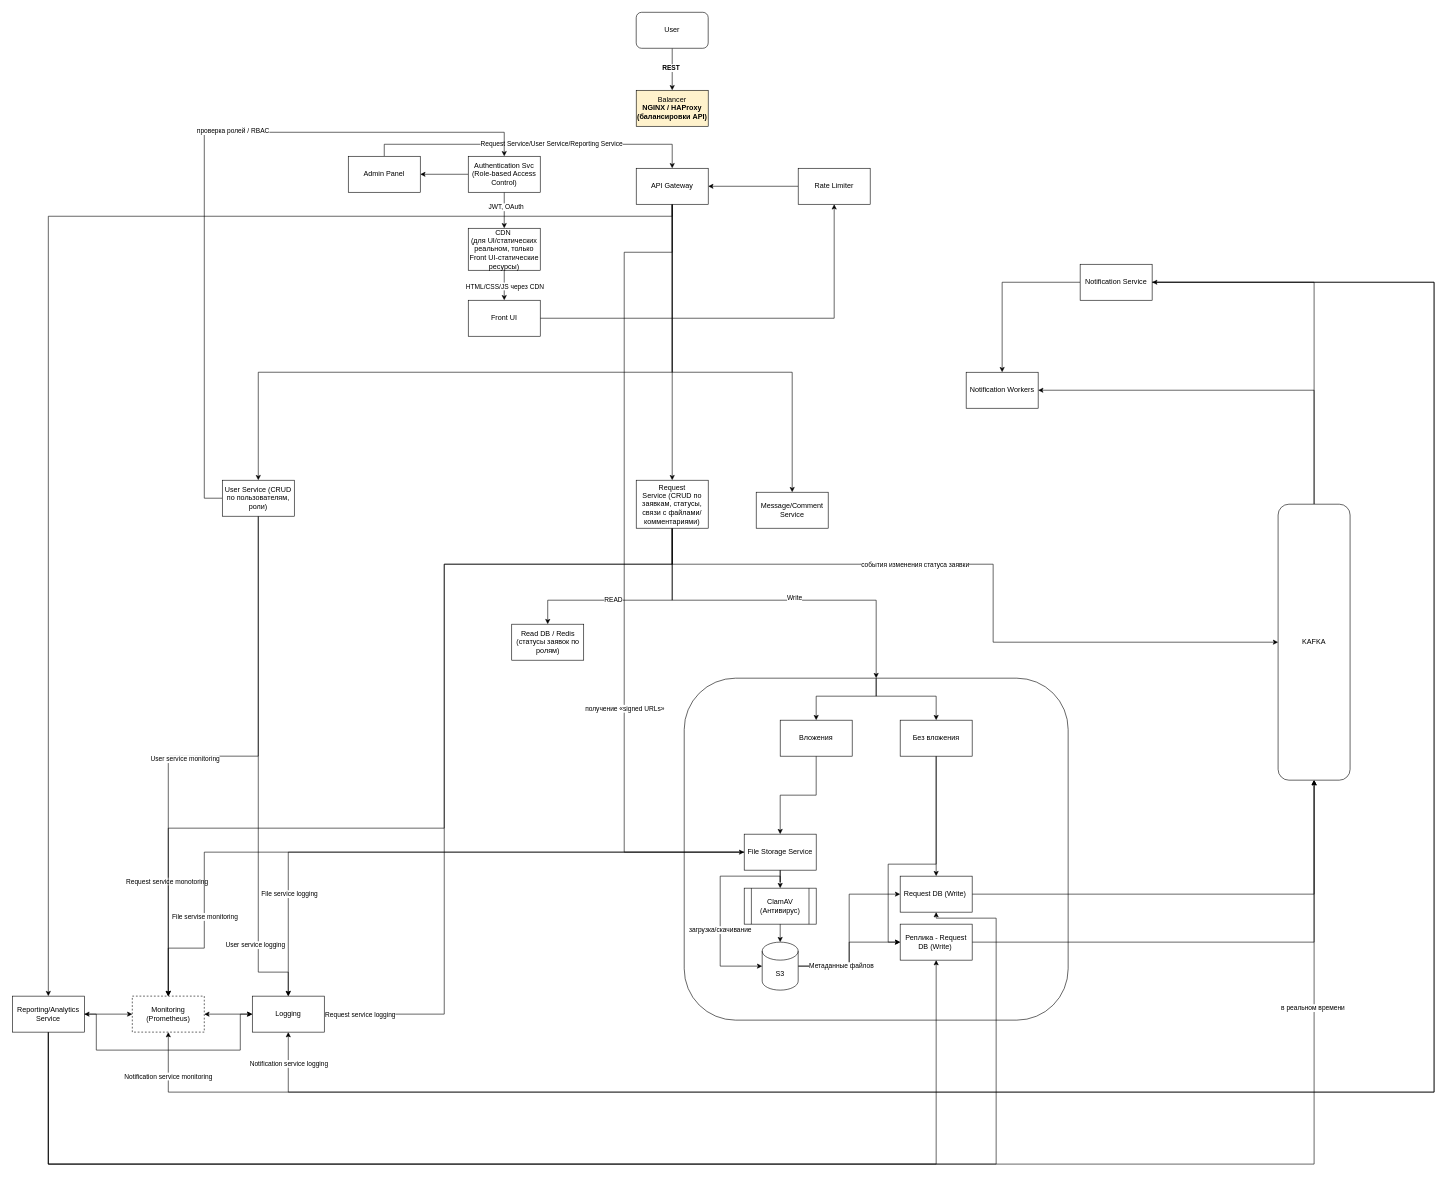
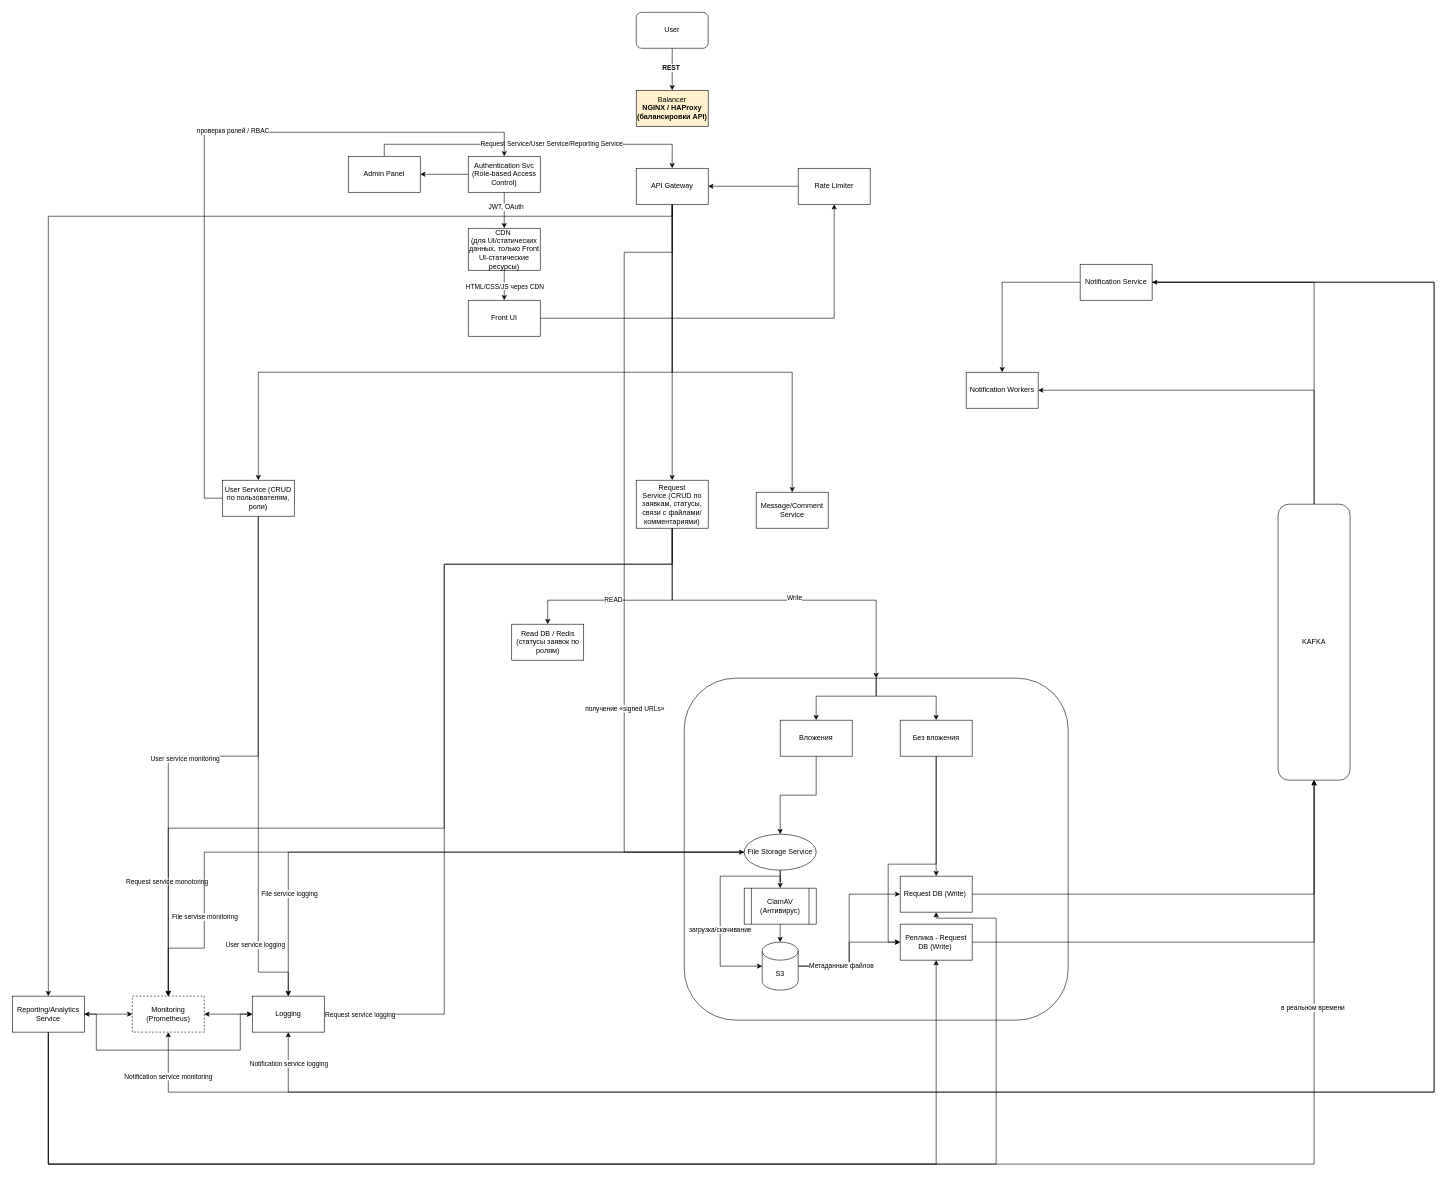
(504, 249) -> (504, 249)
(914, 564) -> none
(780, 852) -> (780, 852)
